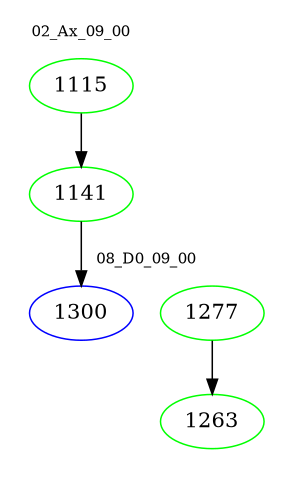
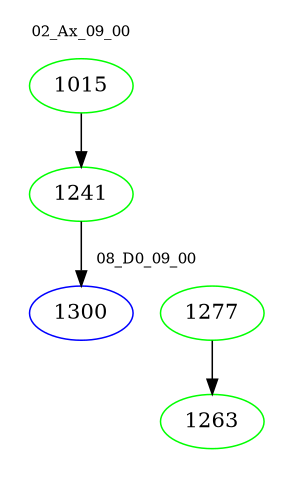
(81, 86) -> (81, 86)
(81, 194) -> (81, 194)
